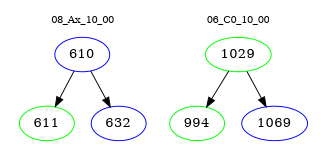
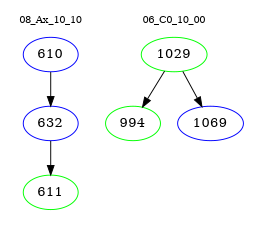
(83, 21) -> (51, 21)
(67, 85) -> (51, 153)
